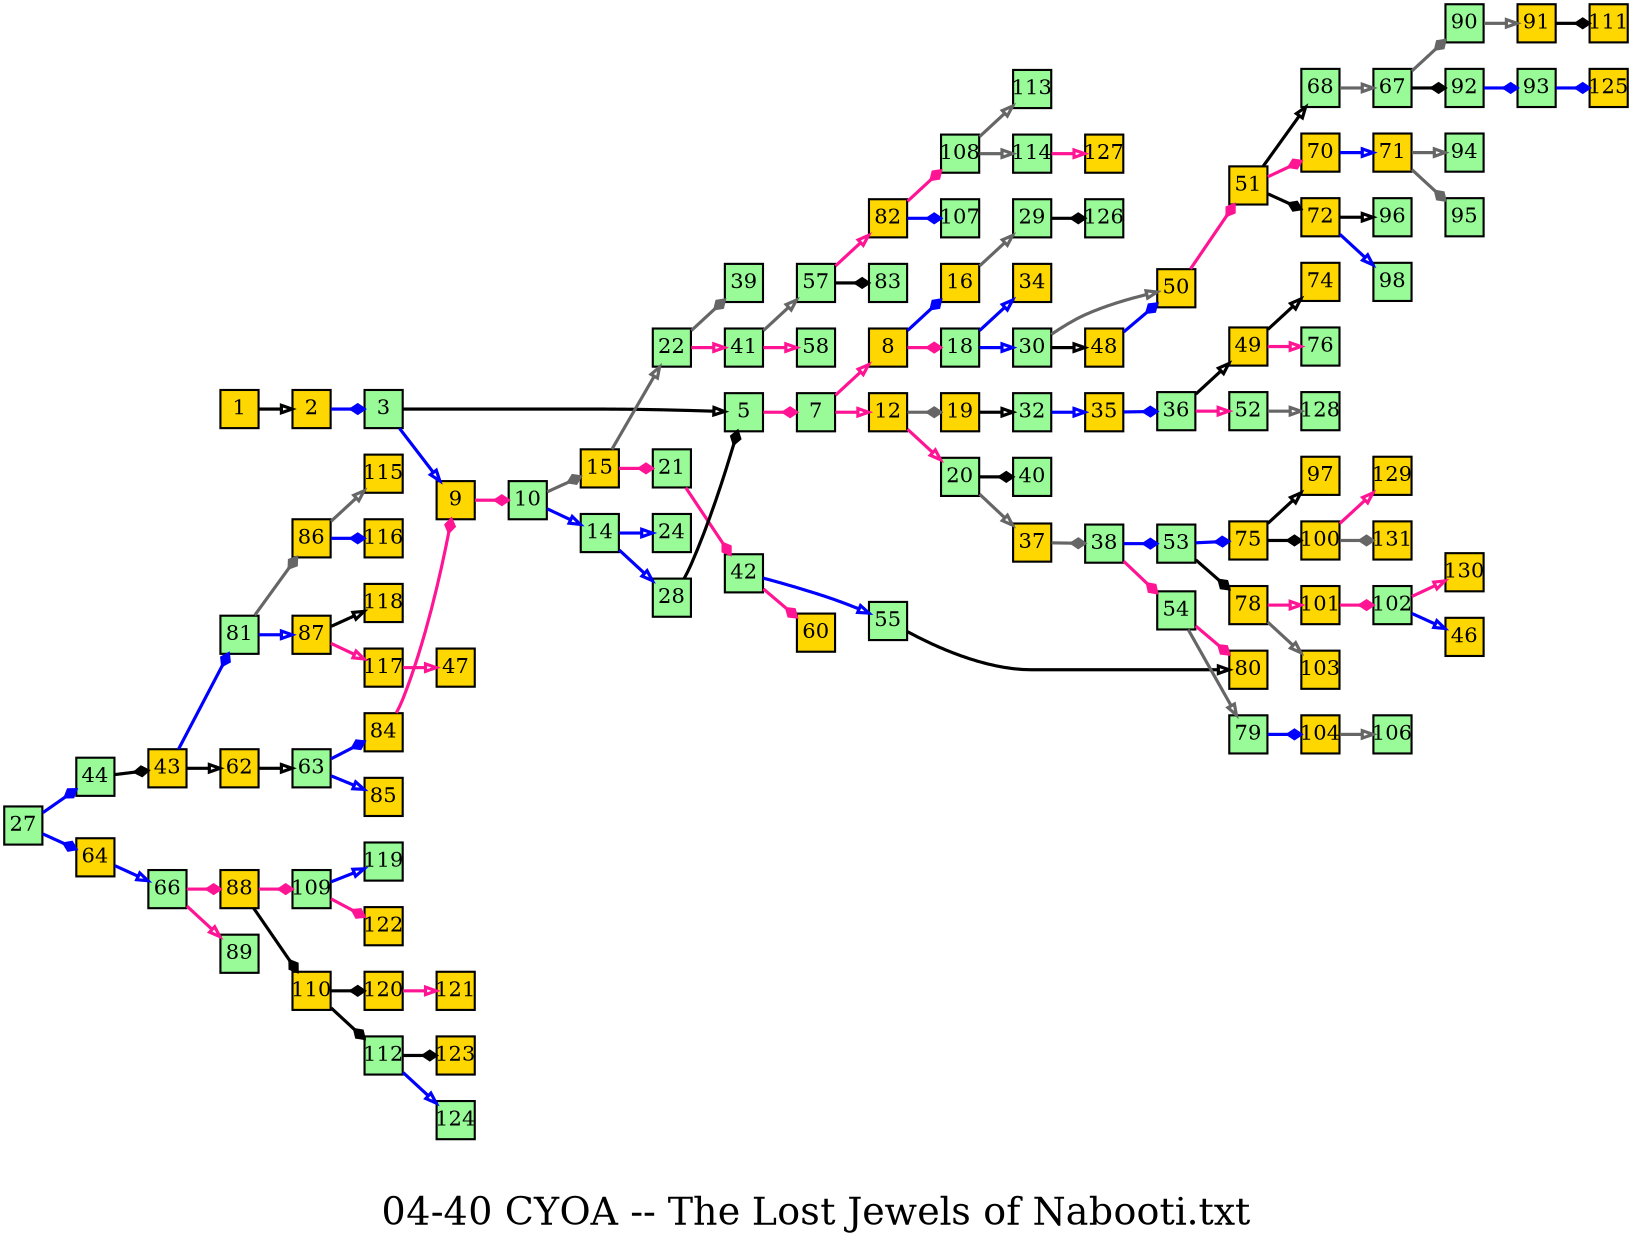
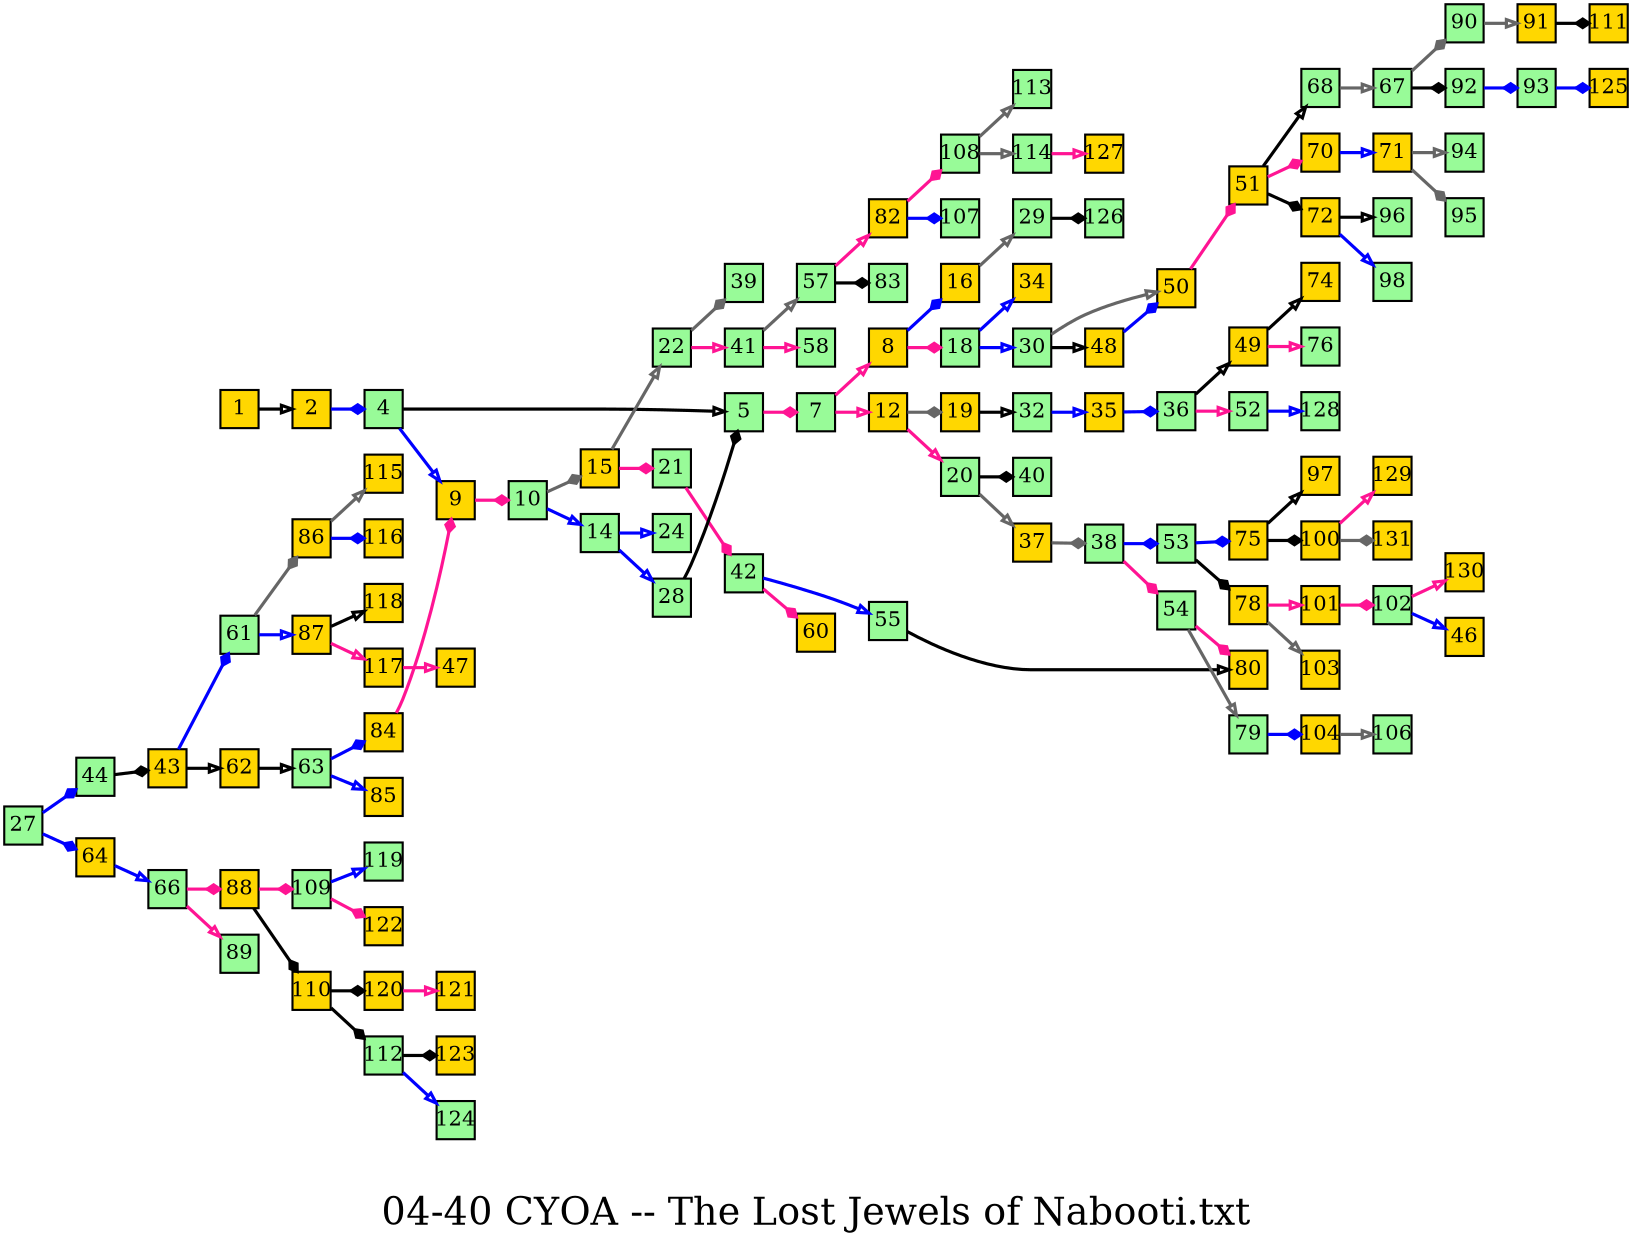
(384, 409) -> (384, 409)
(1279, 411) -> (1279, 411)
(239, 635) -> (239, 635)
